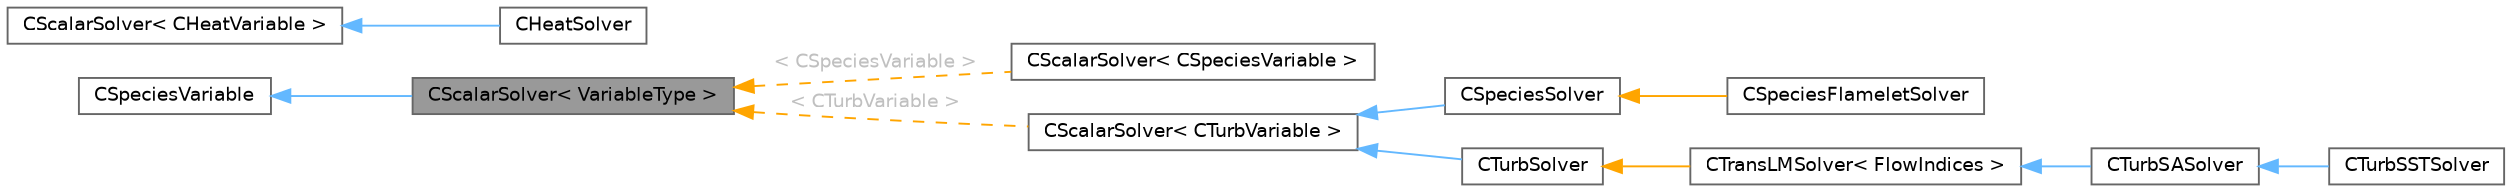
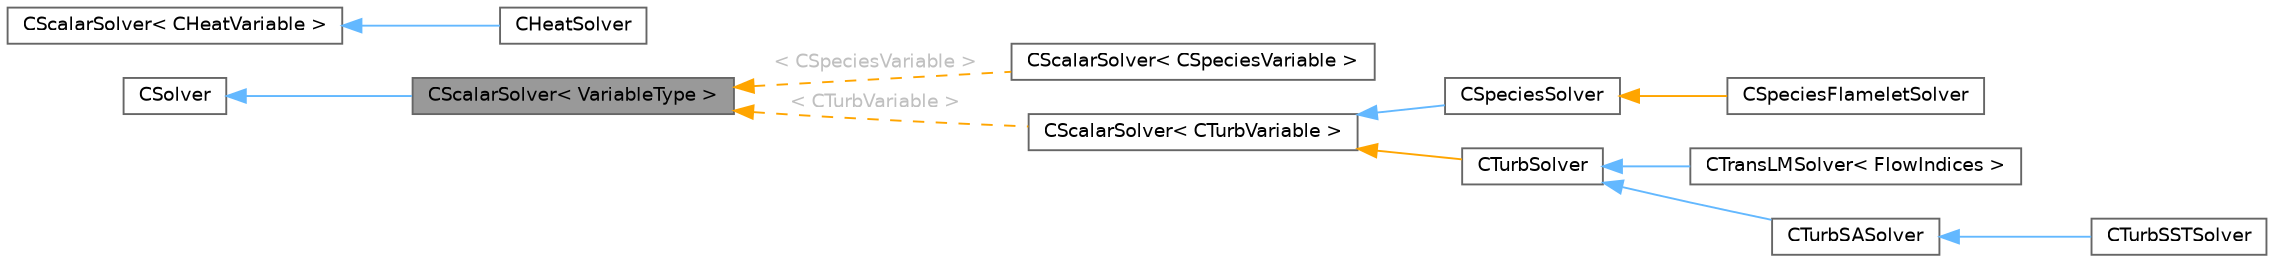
(175, 96) -> (175, 96)
(1419, 155) -> (1419, 155)
(1656, 166) -> (1656, 166)
(2066, 166) -> (1697, 204)
